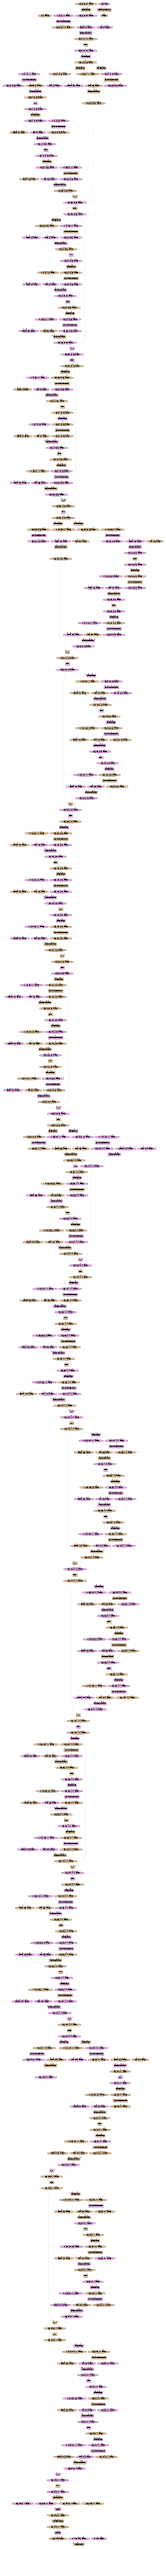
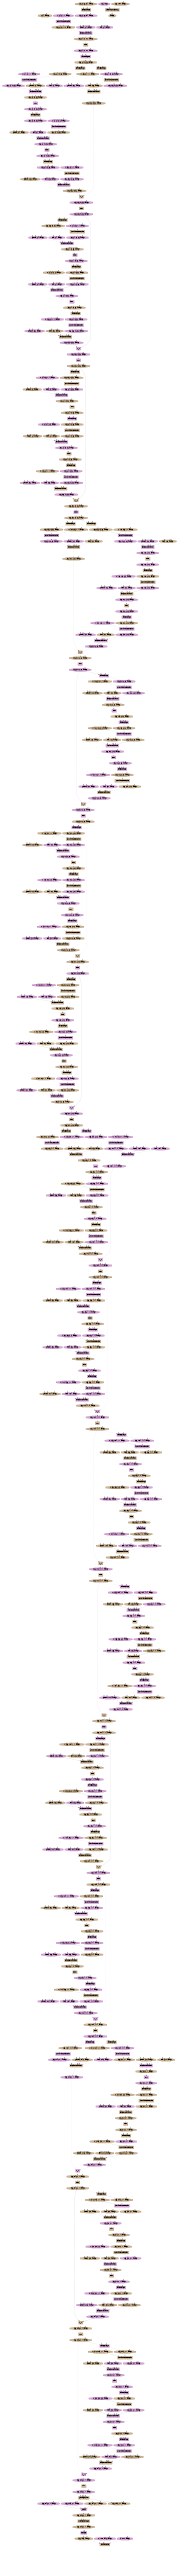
none -> (120, 4)
